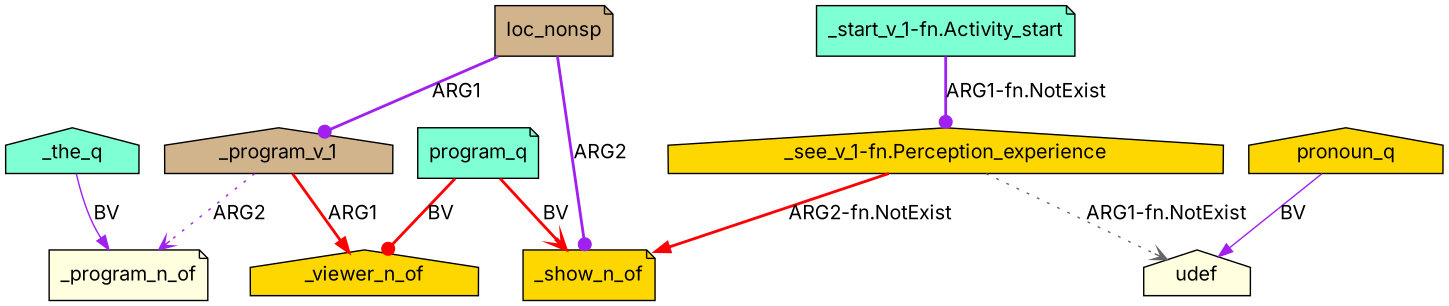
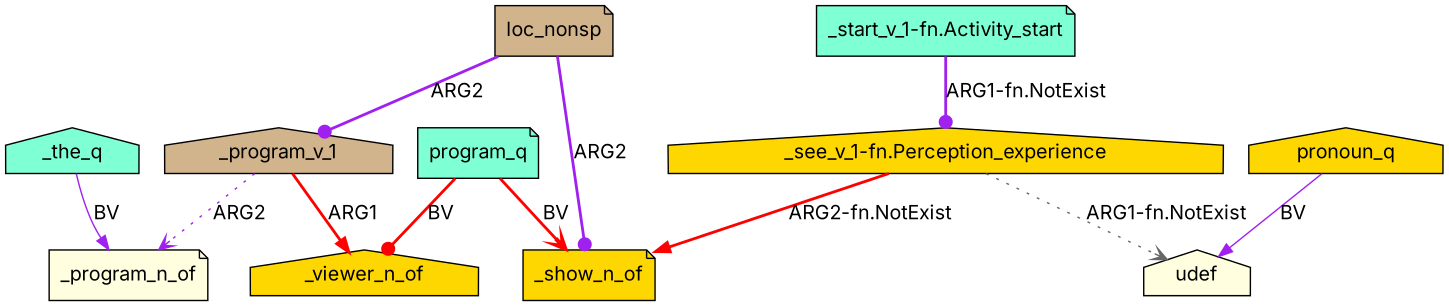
(457, 92) -> (457, 92)
